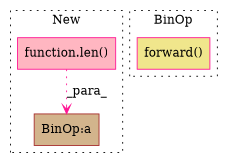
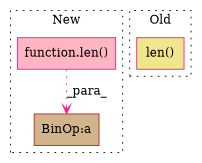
(174, 21) -> (160, 21)
(174, 53) -> (160, 53)
